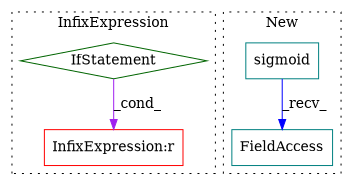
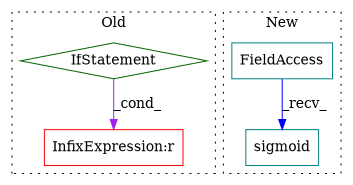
(114, 23) -> (114, 23)
(282, 99) -> (282, 99)
